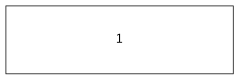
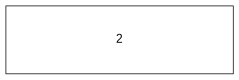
(120, 40) -> (120, 40)
